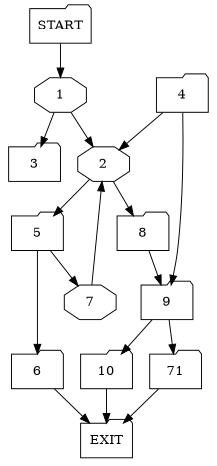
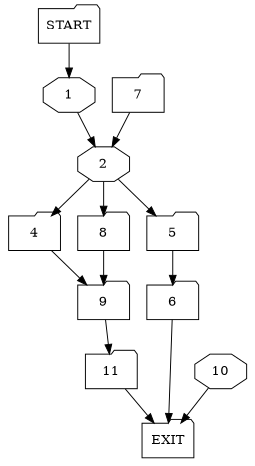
(145, 128) -> (74, 194)
(35, 164) -> none
(61, 265) -> none
(90, 302) -> (138, 95)
(140, 333) -> none
(107, 371) -> (221, 371)
(176, 371) -> (111, 371)
